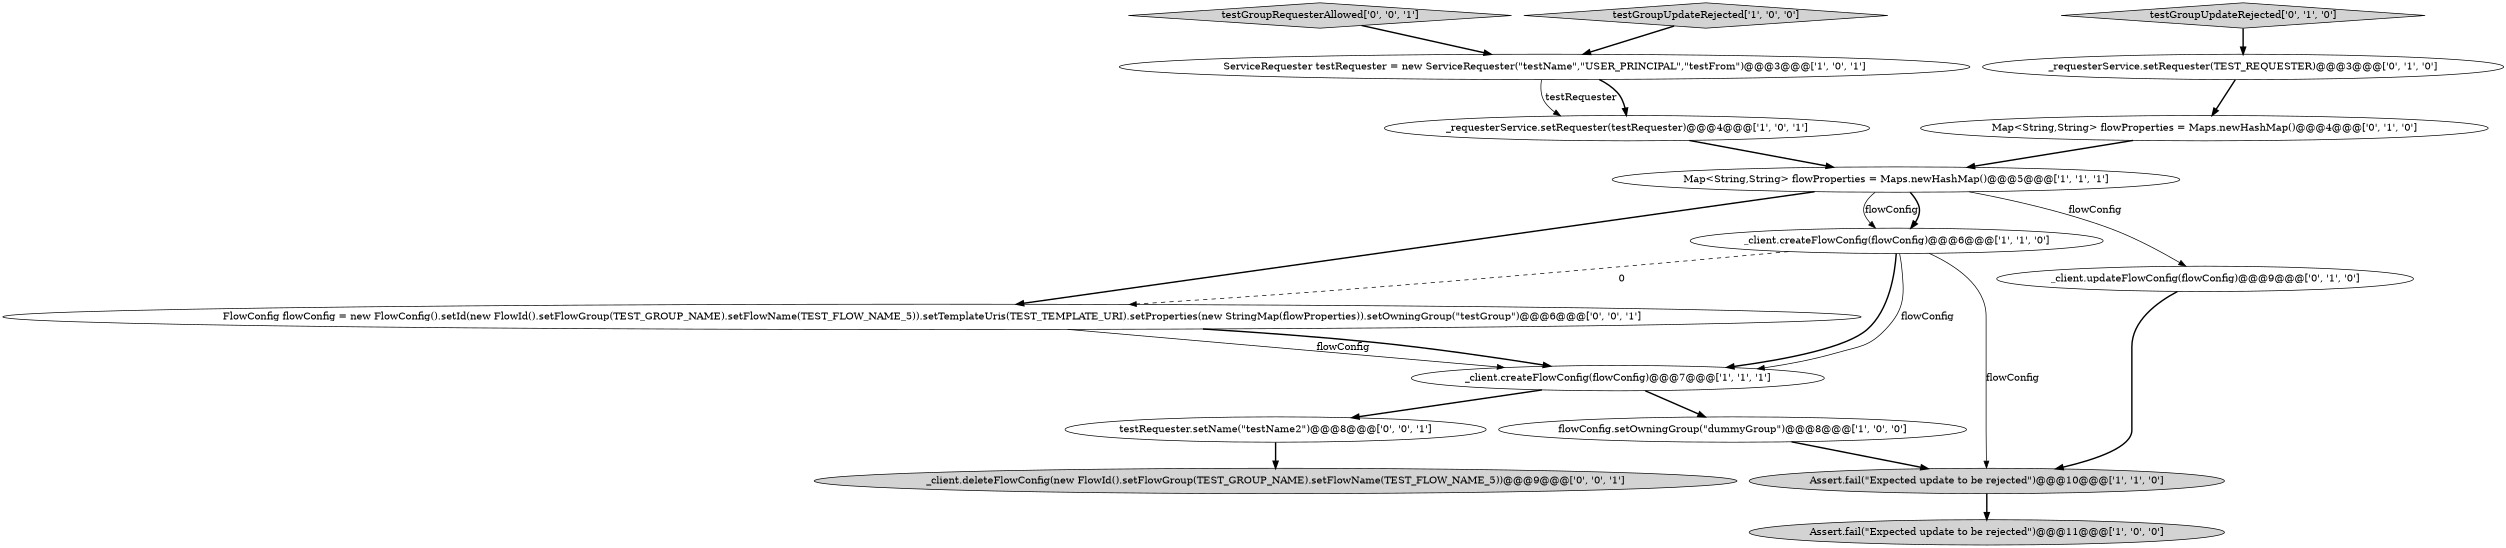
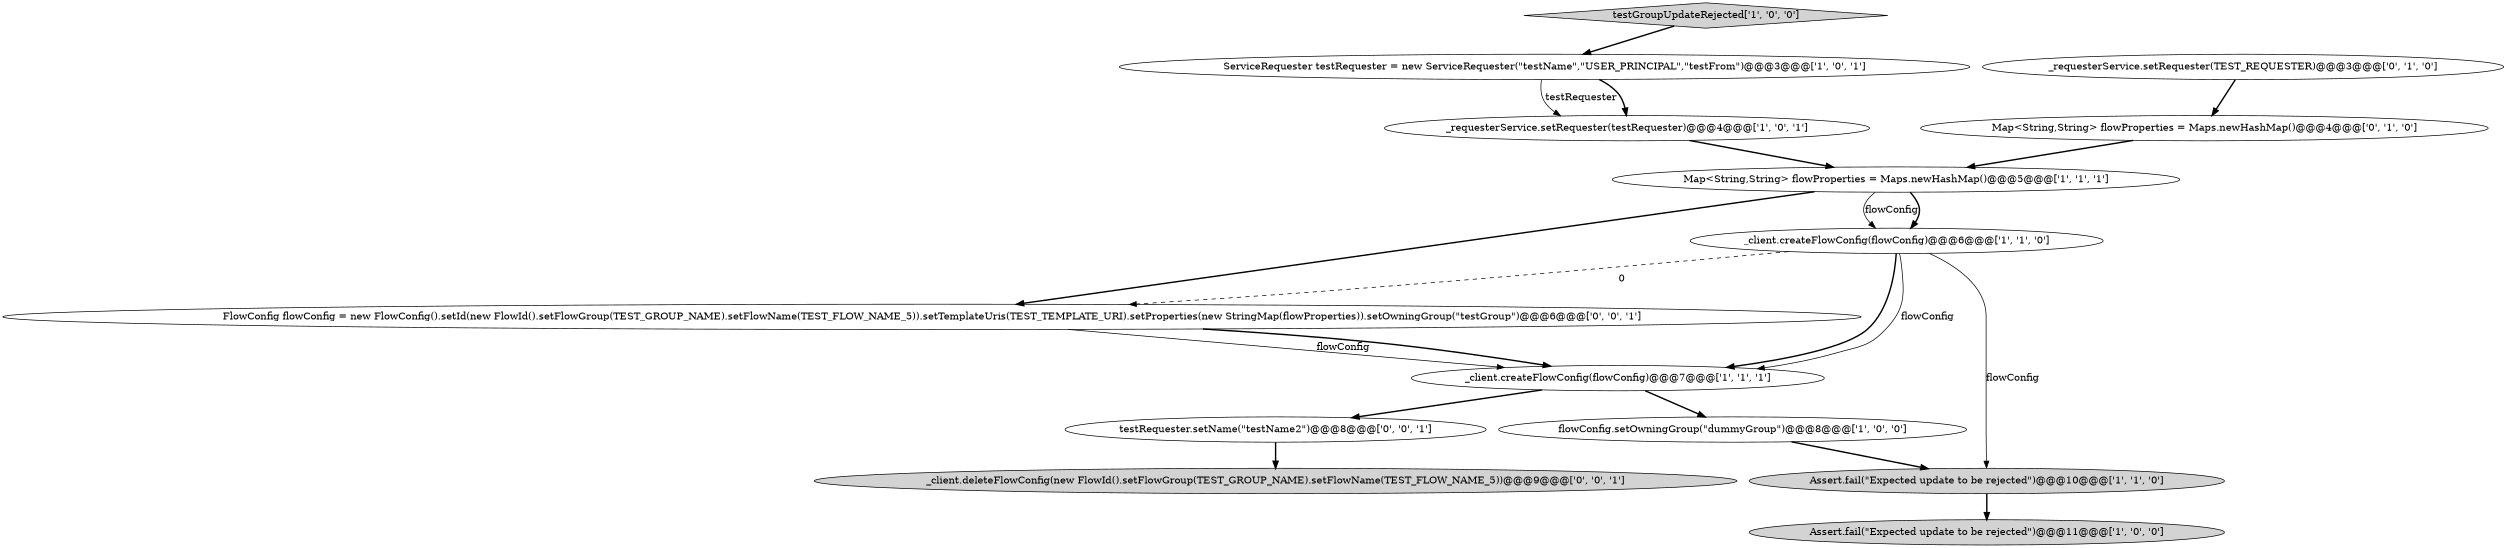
(1320, 15) -> none
(2243, 15) -> none
(2205, 279) -> none
